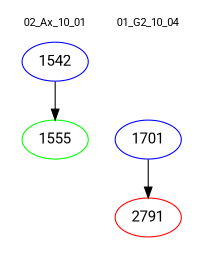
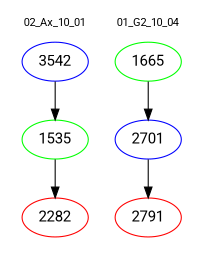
(55, 62) -> (55, 62)
none -> (148, 62)
(55, 140) -> (55, 140)
(148, 140) -> (148, 140)
none -> (55, 217)
